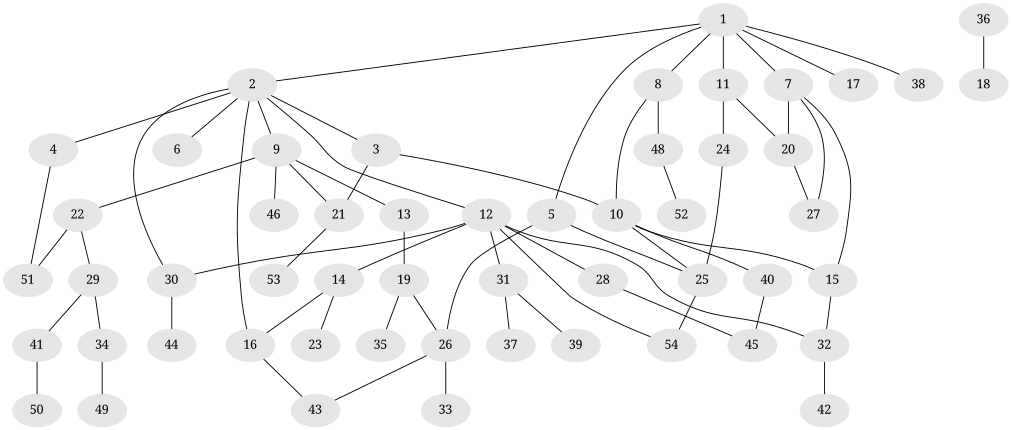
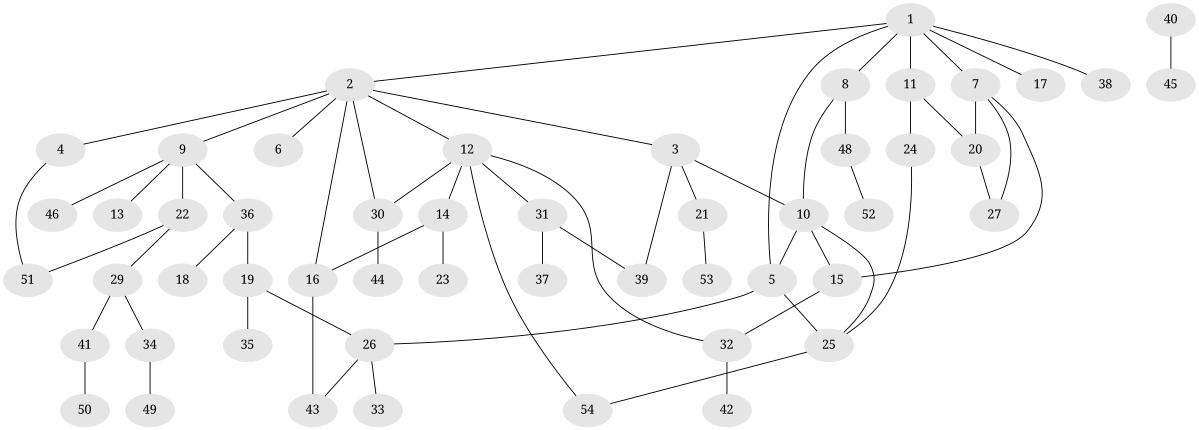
(308, 183) -> (215, 183)
none -> (659, 215)
(698, 250) -> (788, 248)
(404, 256) -> (248, 248)
(603, 280) -> none
